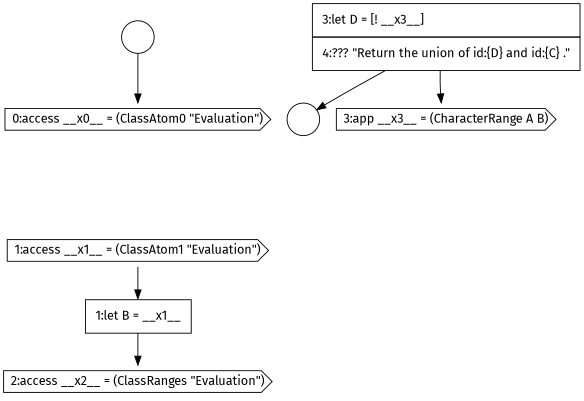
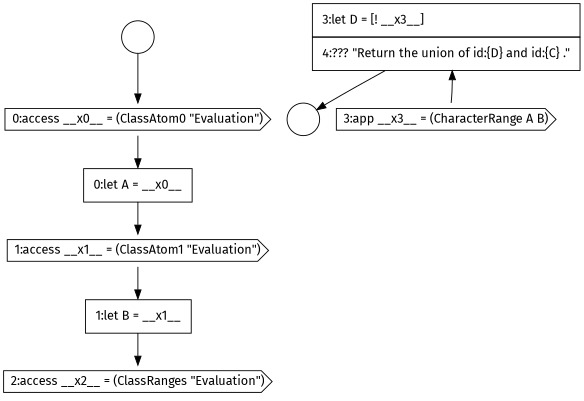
(440, 82) -> (452, 91)
none -> (138, 185)
